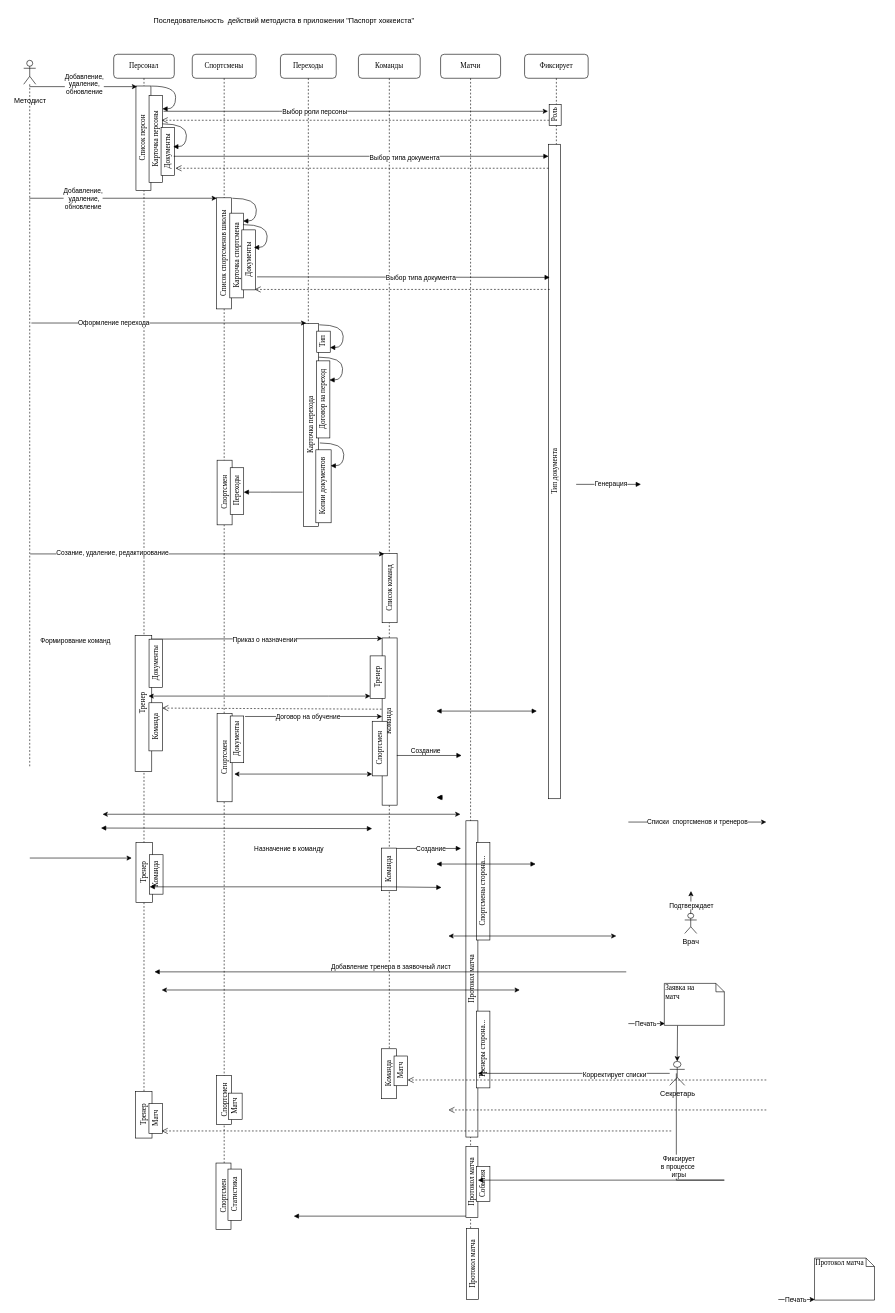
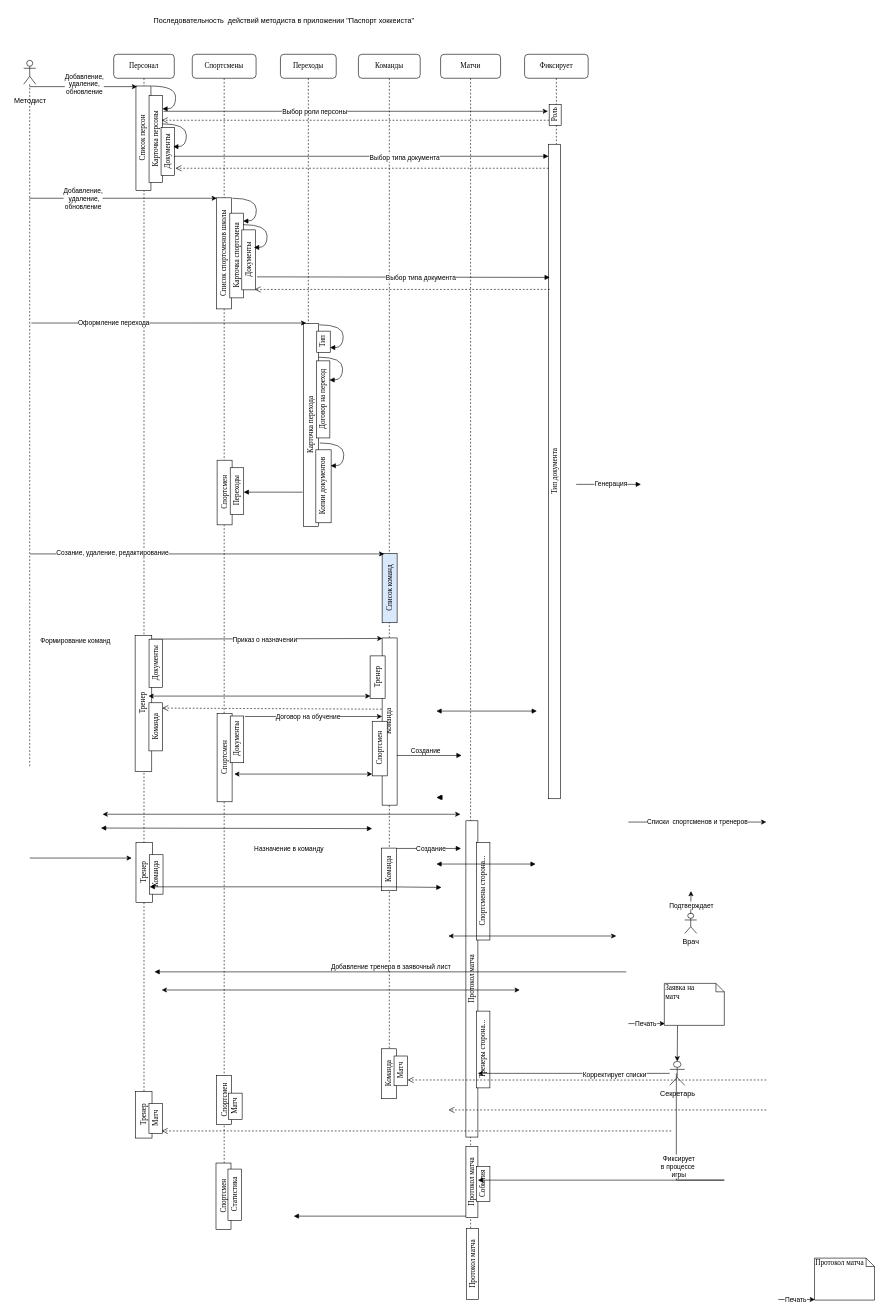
(390, 588) -> (390, 588)
